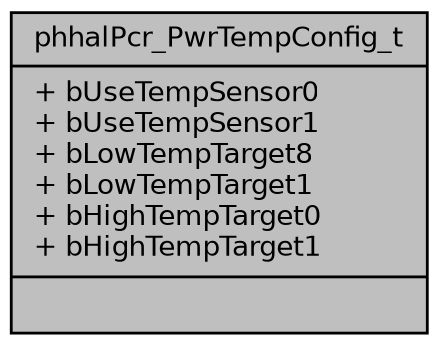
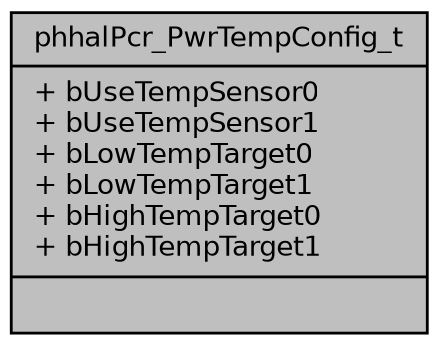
(174, 155) -> (174, 155)
